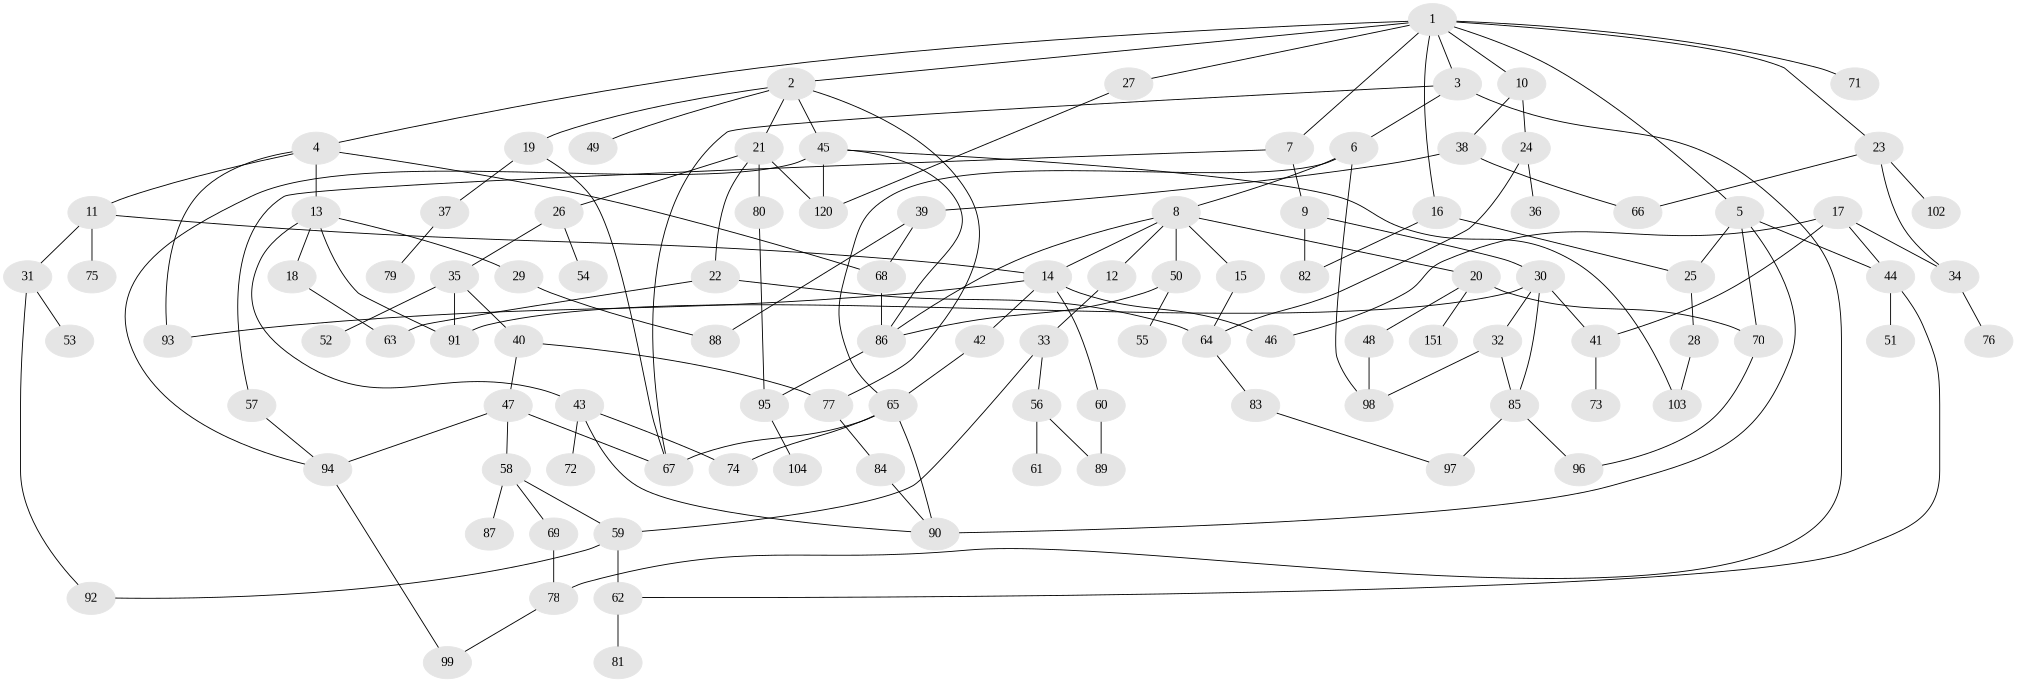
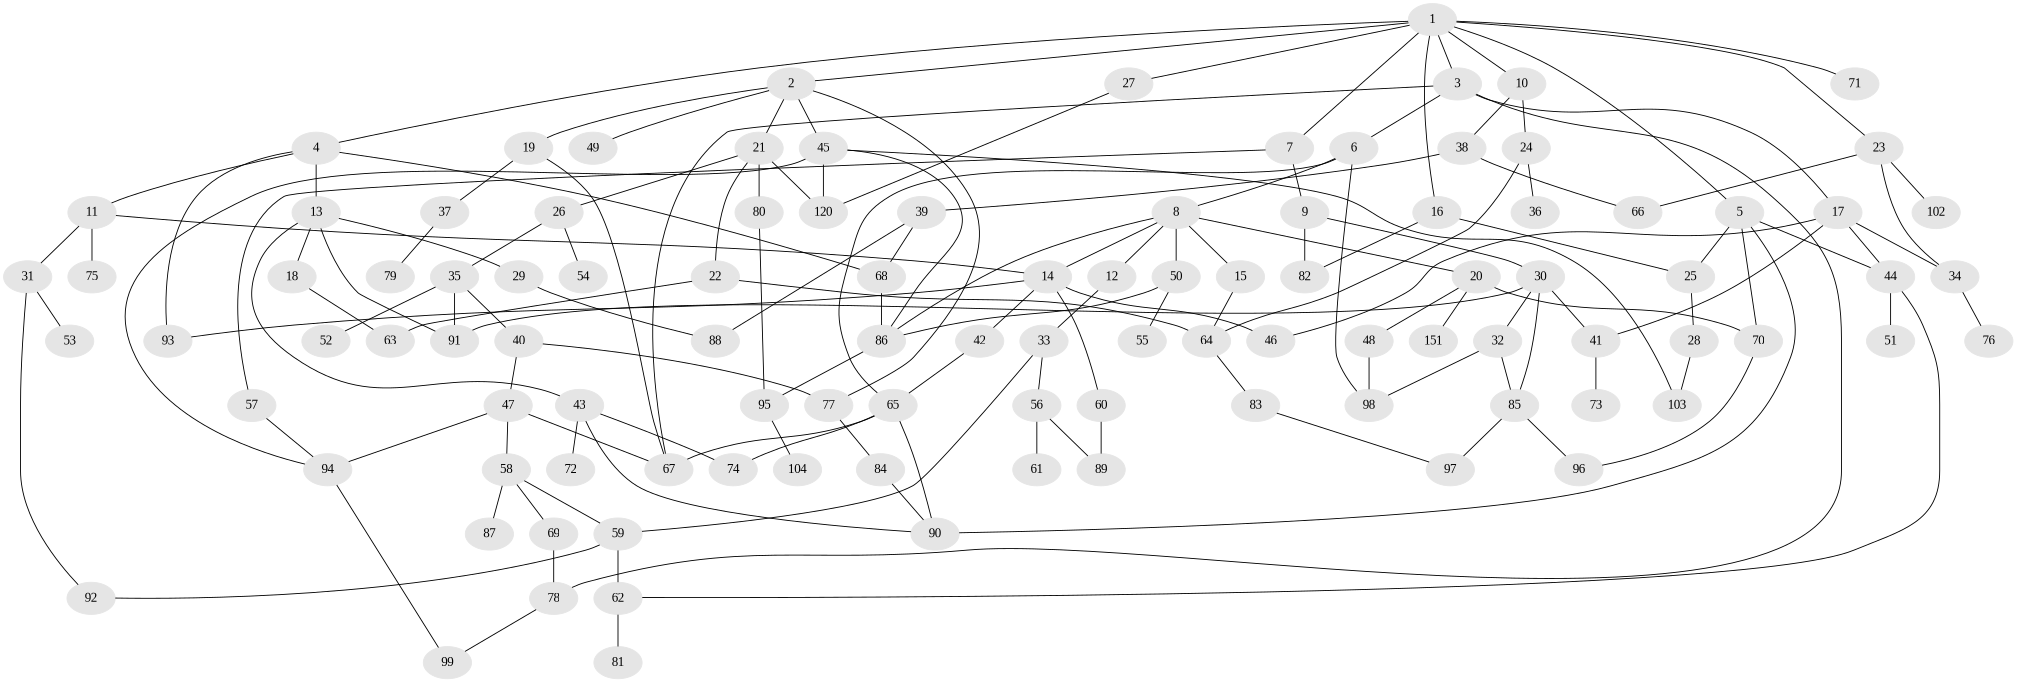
none -> (1665, 110)
